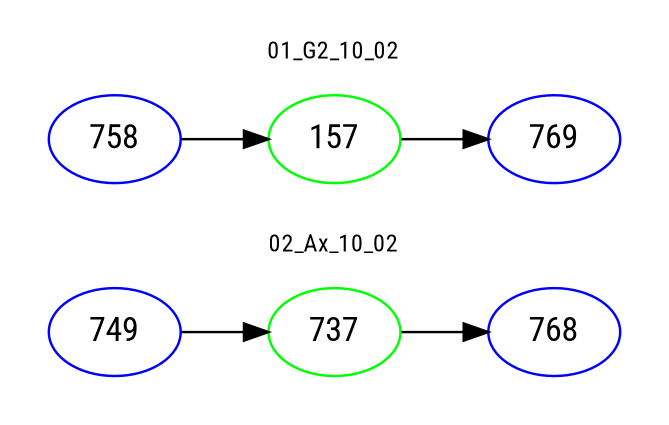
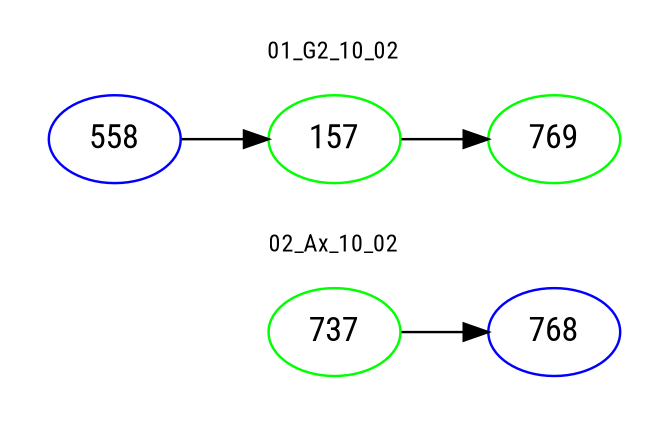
(115, 139) -> (115, 139)
(554, 139) -> (554, 139)
(115, 332) -> none
